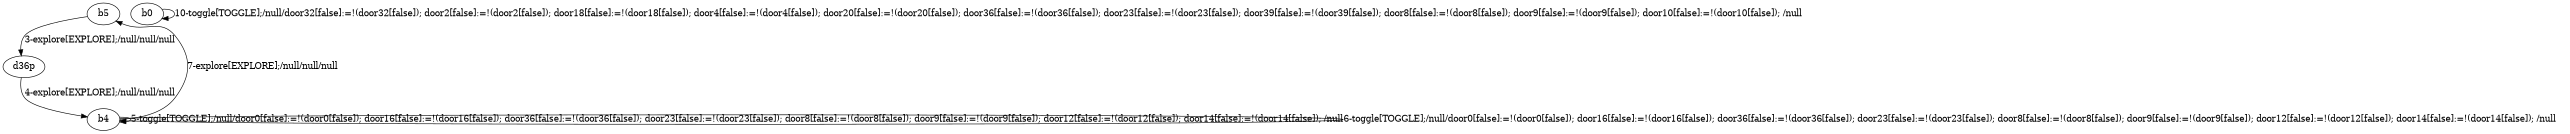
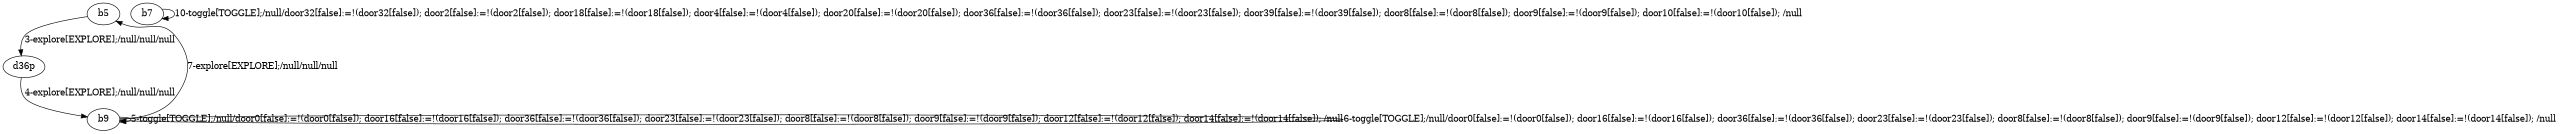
(147, 14) -> (147, 14)
(103, 120) -> (103, 120)
